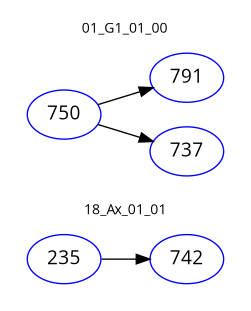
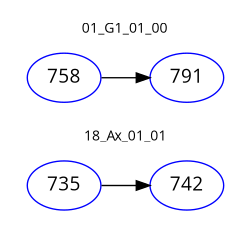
(64, 115) -> (64, 78)
(187, 151) -> none
(64, 259) -> (64, 185)
